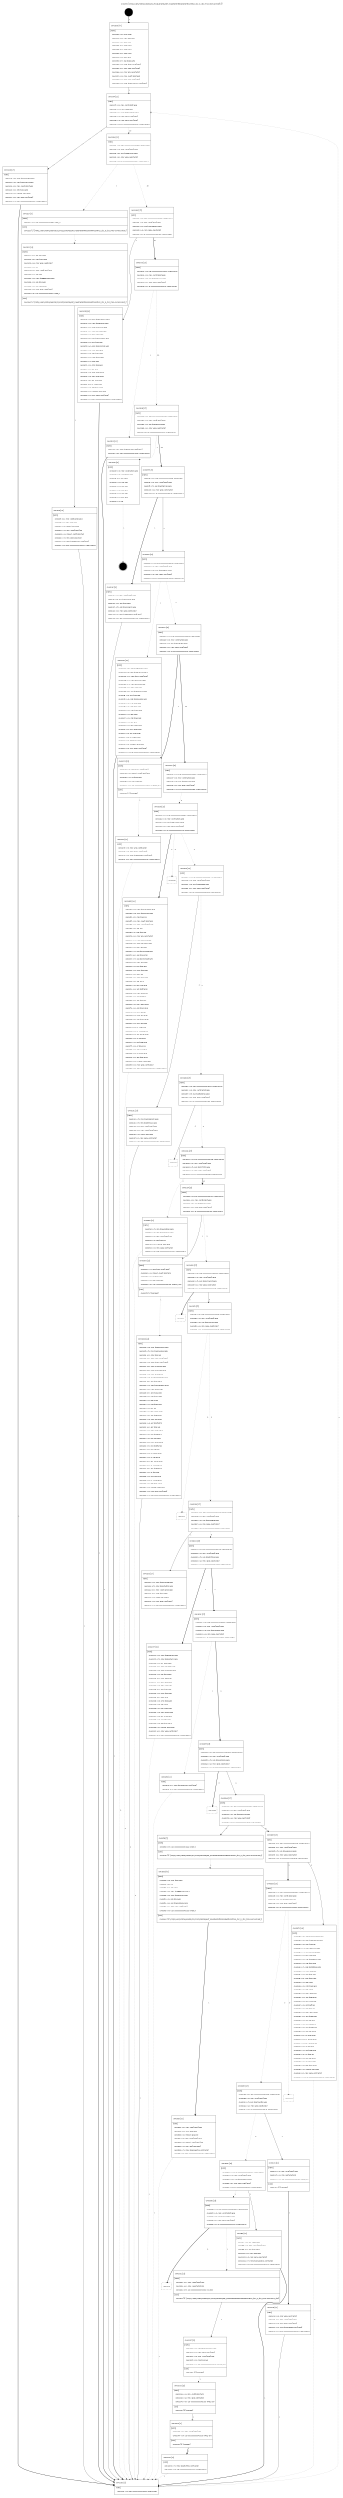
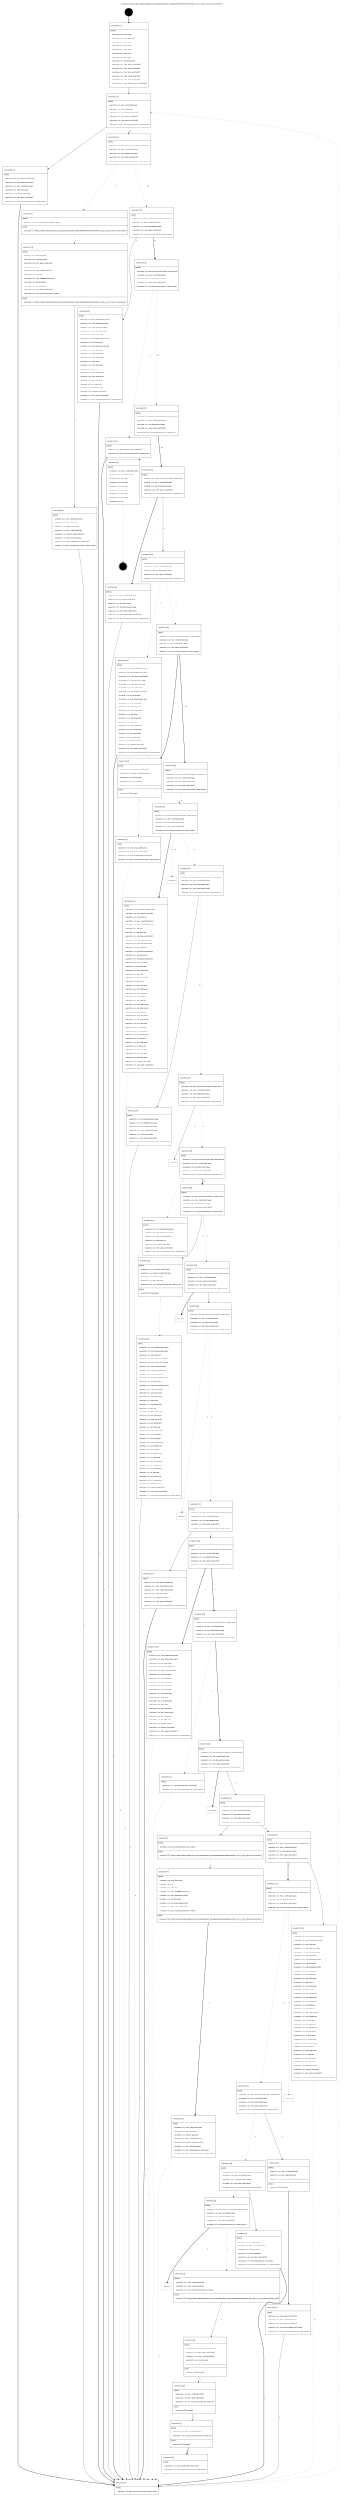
none -> (144, 2043)
